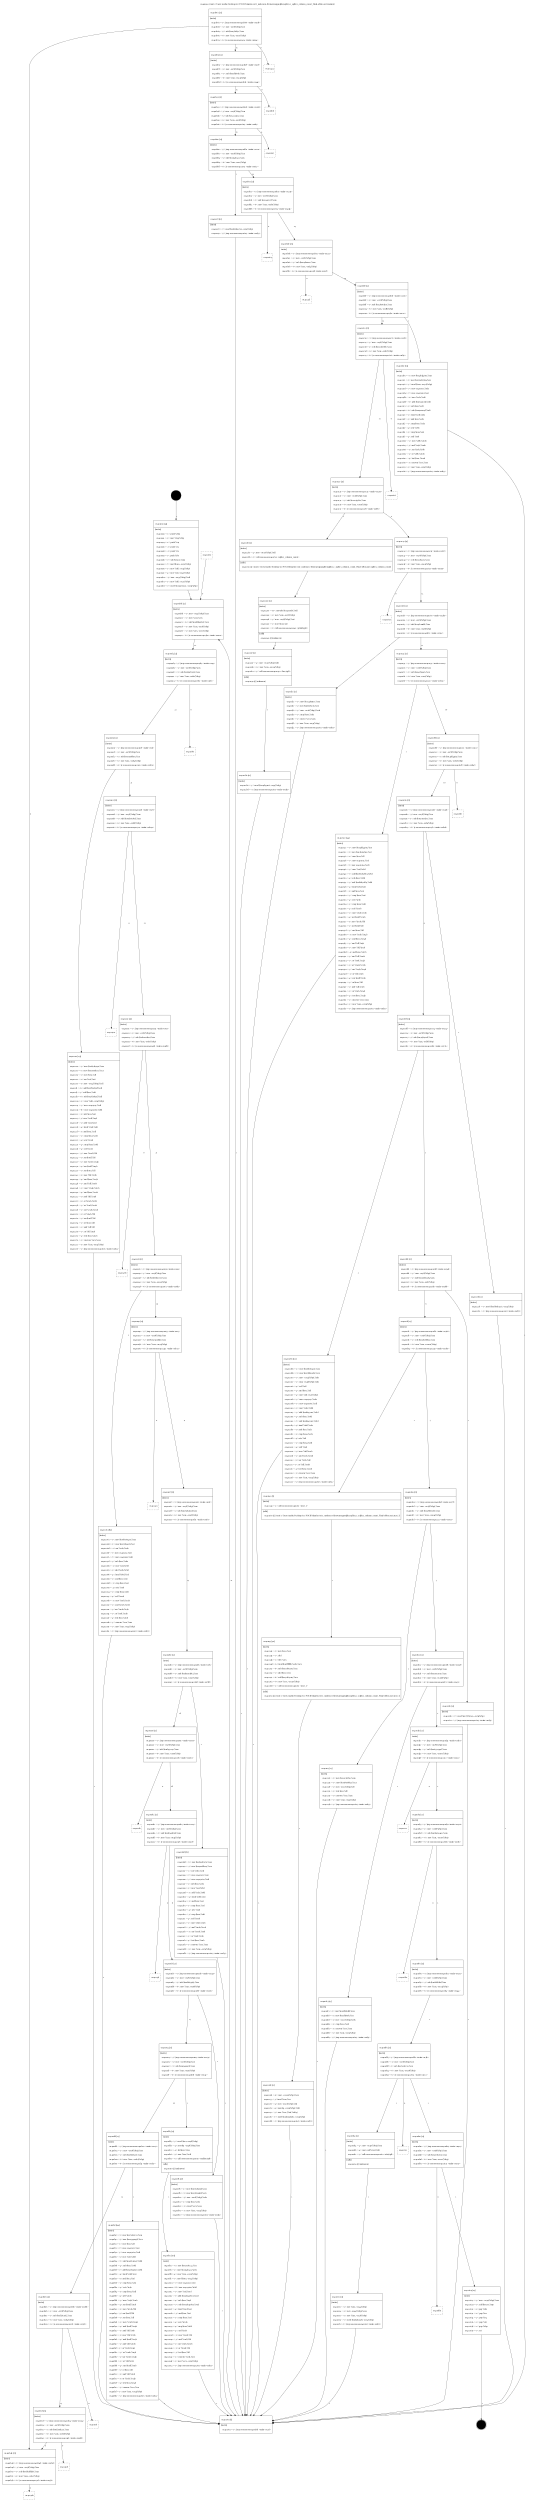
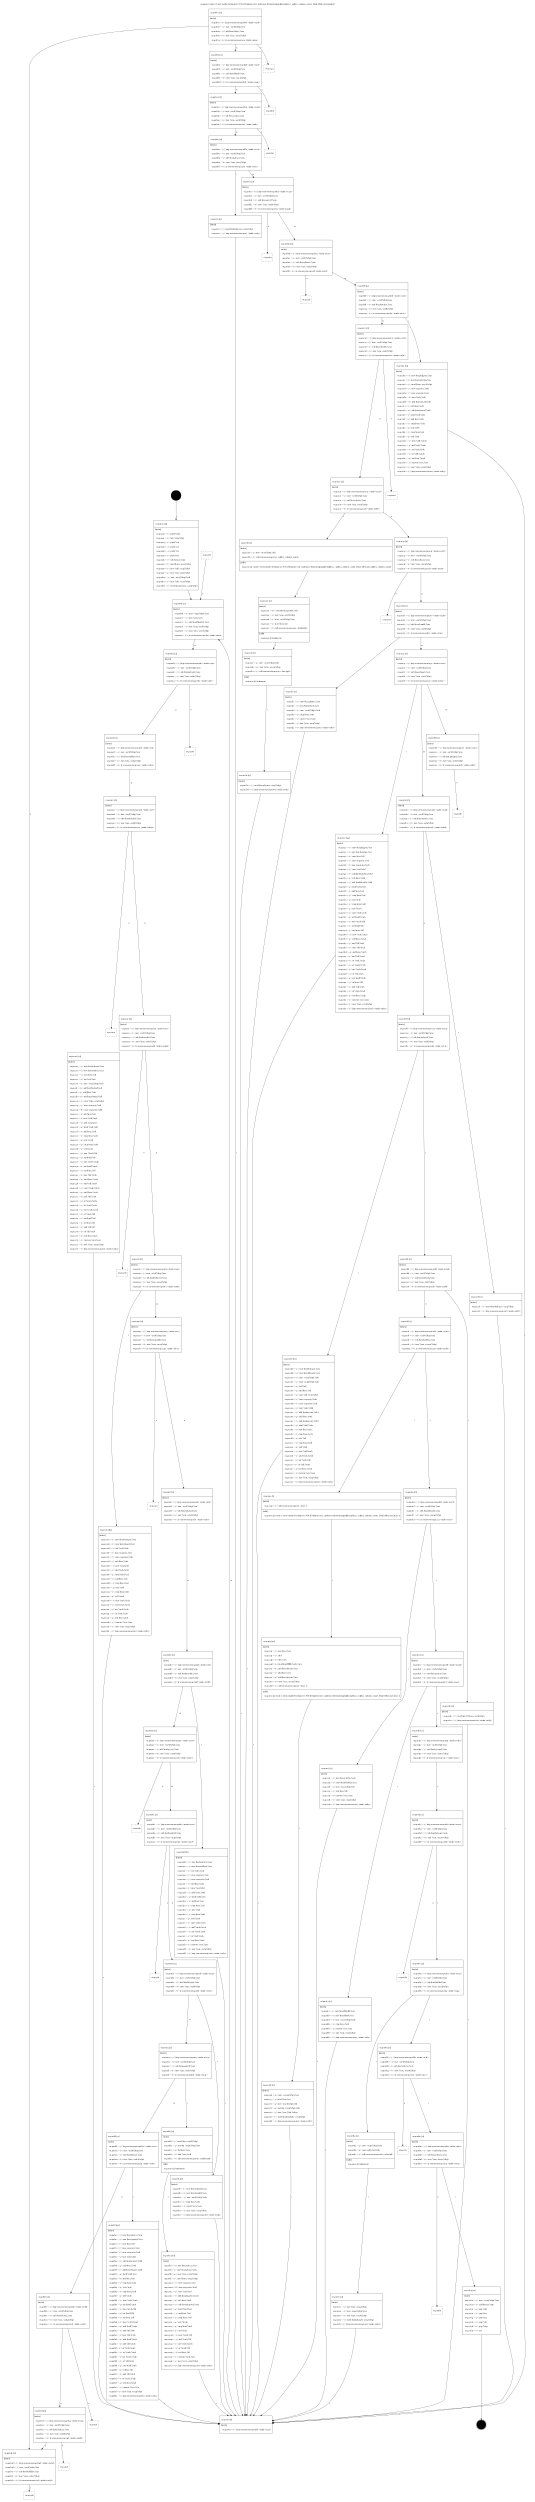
(438, 782) -> (422, 740)
(81, 908) -> none
(403, 1828) -> none
(387, 2105) -> (371, 2056)
